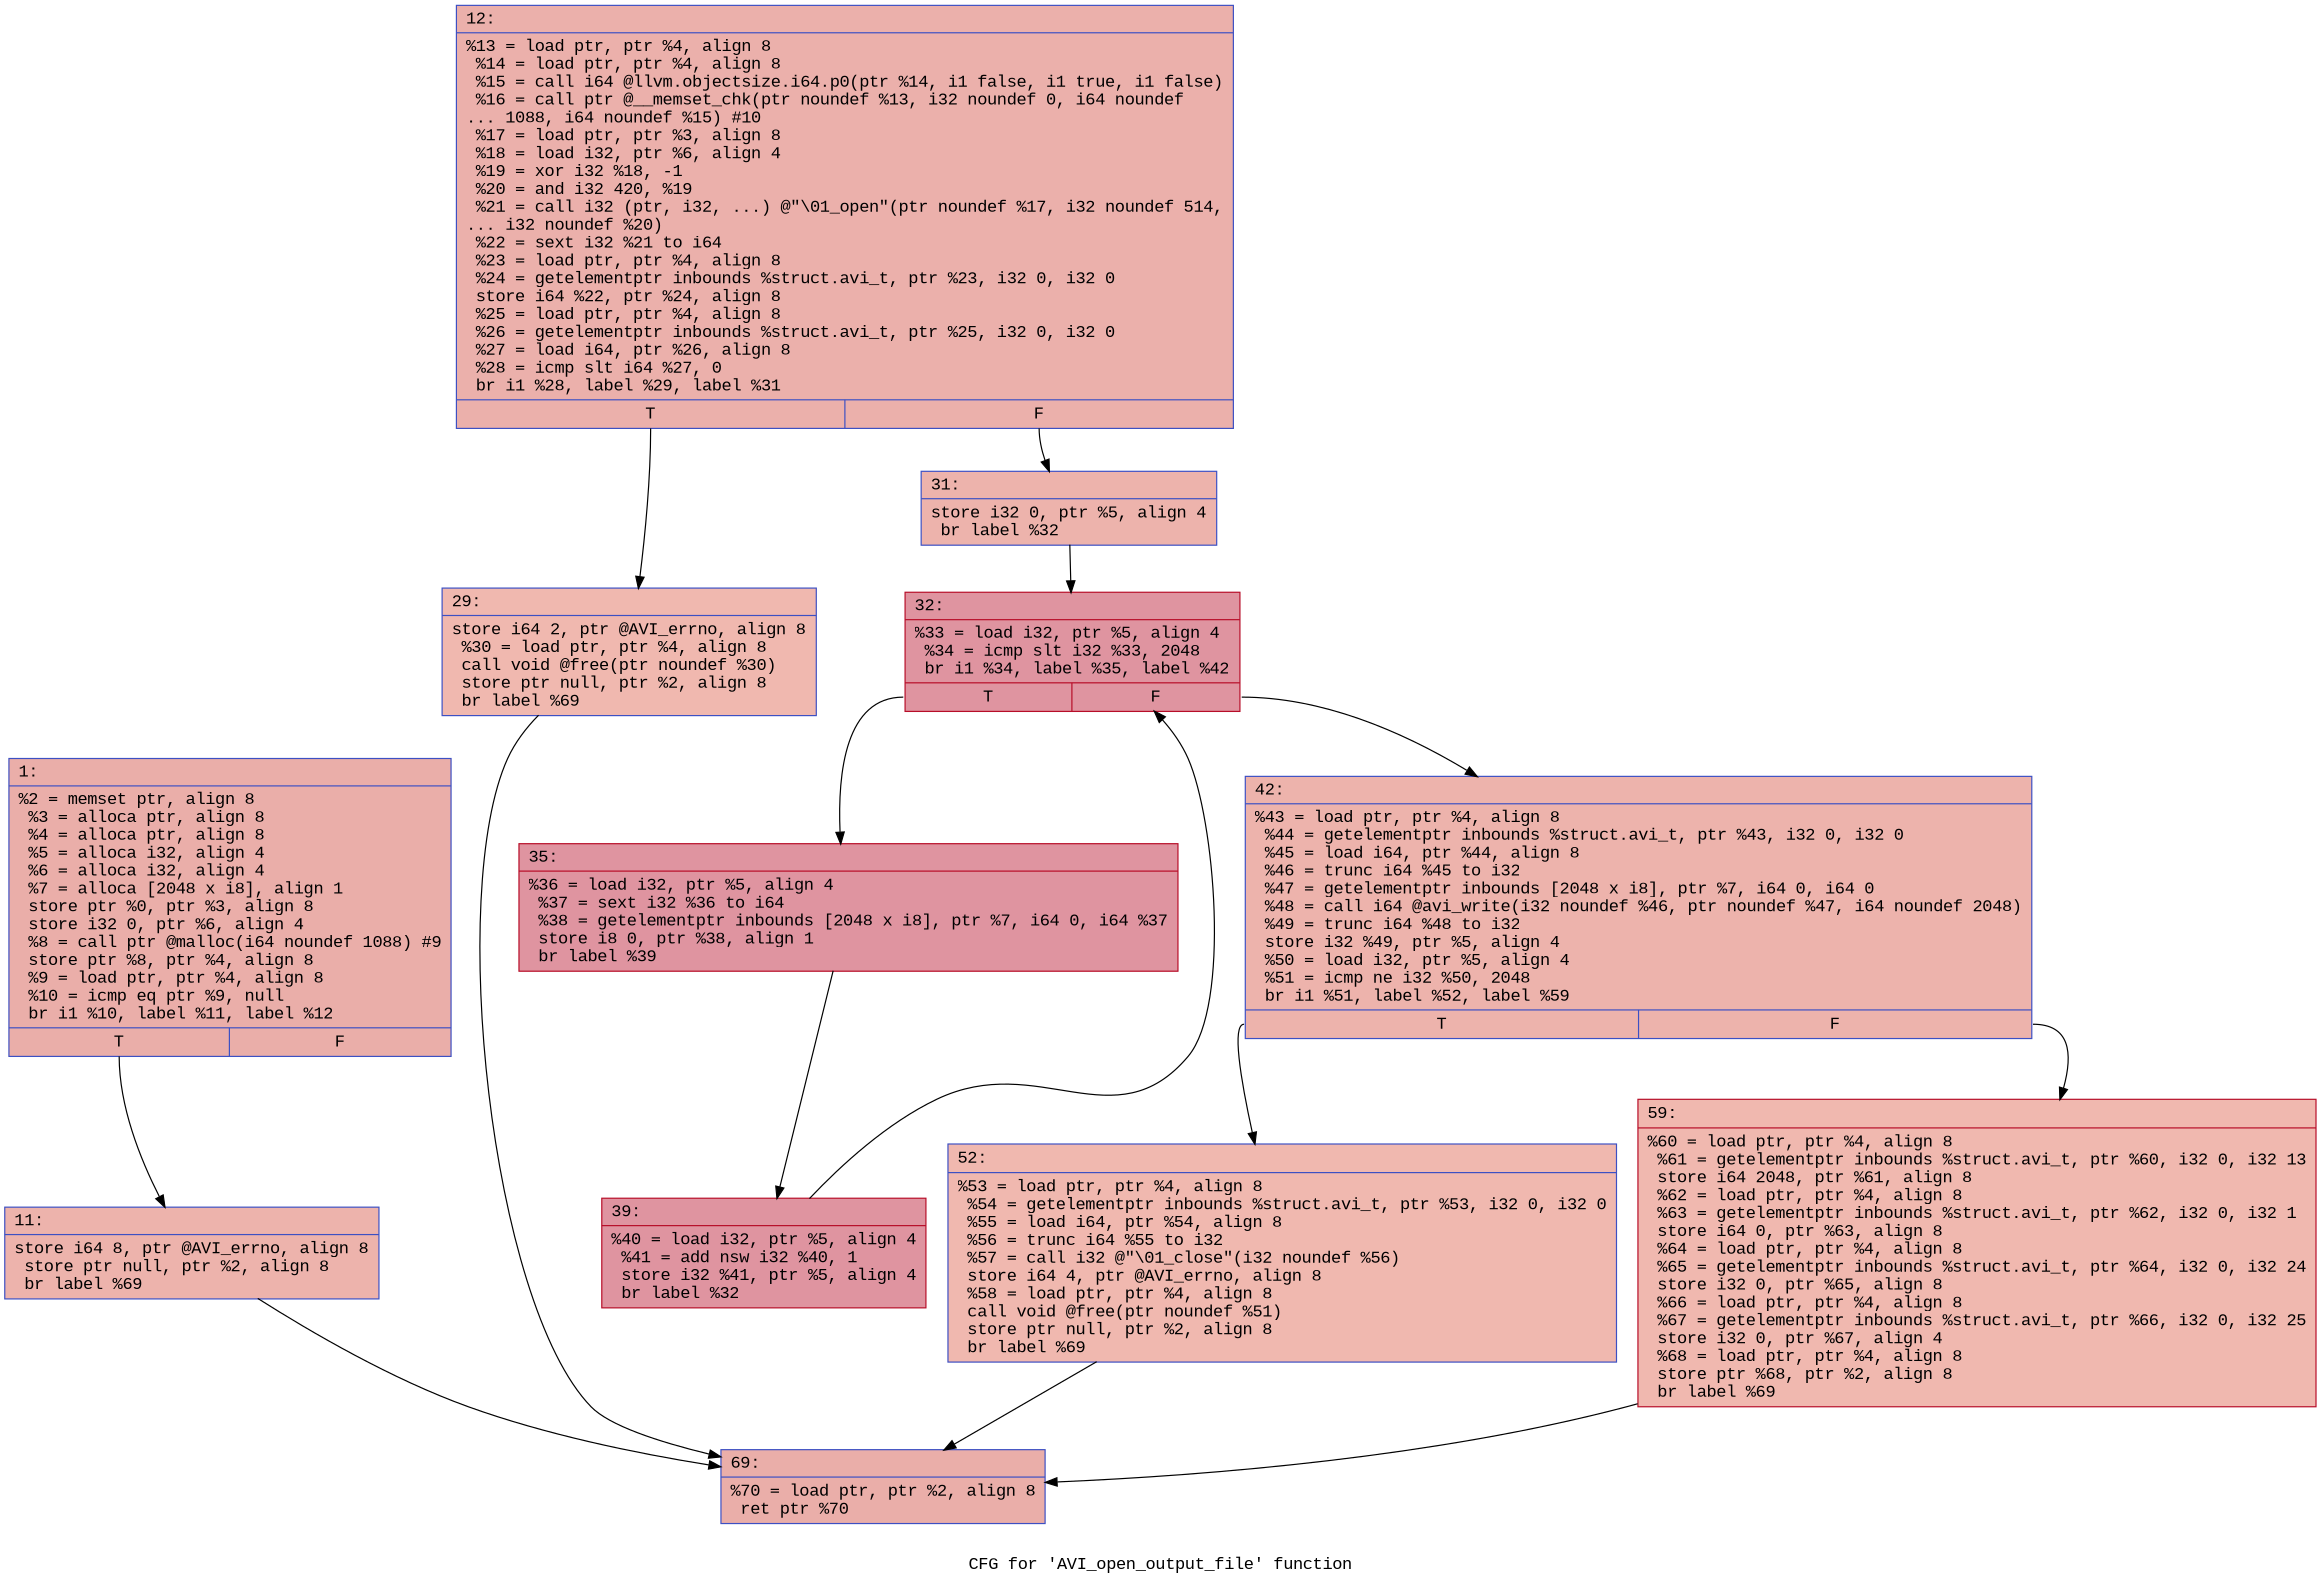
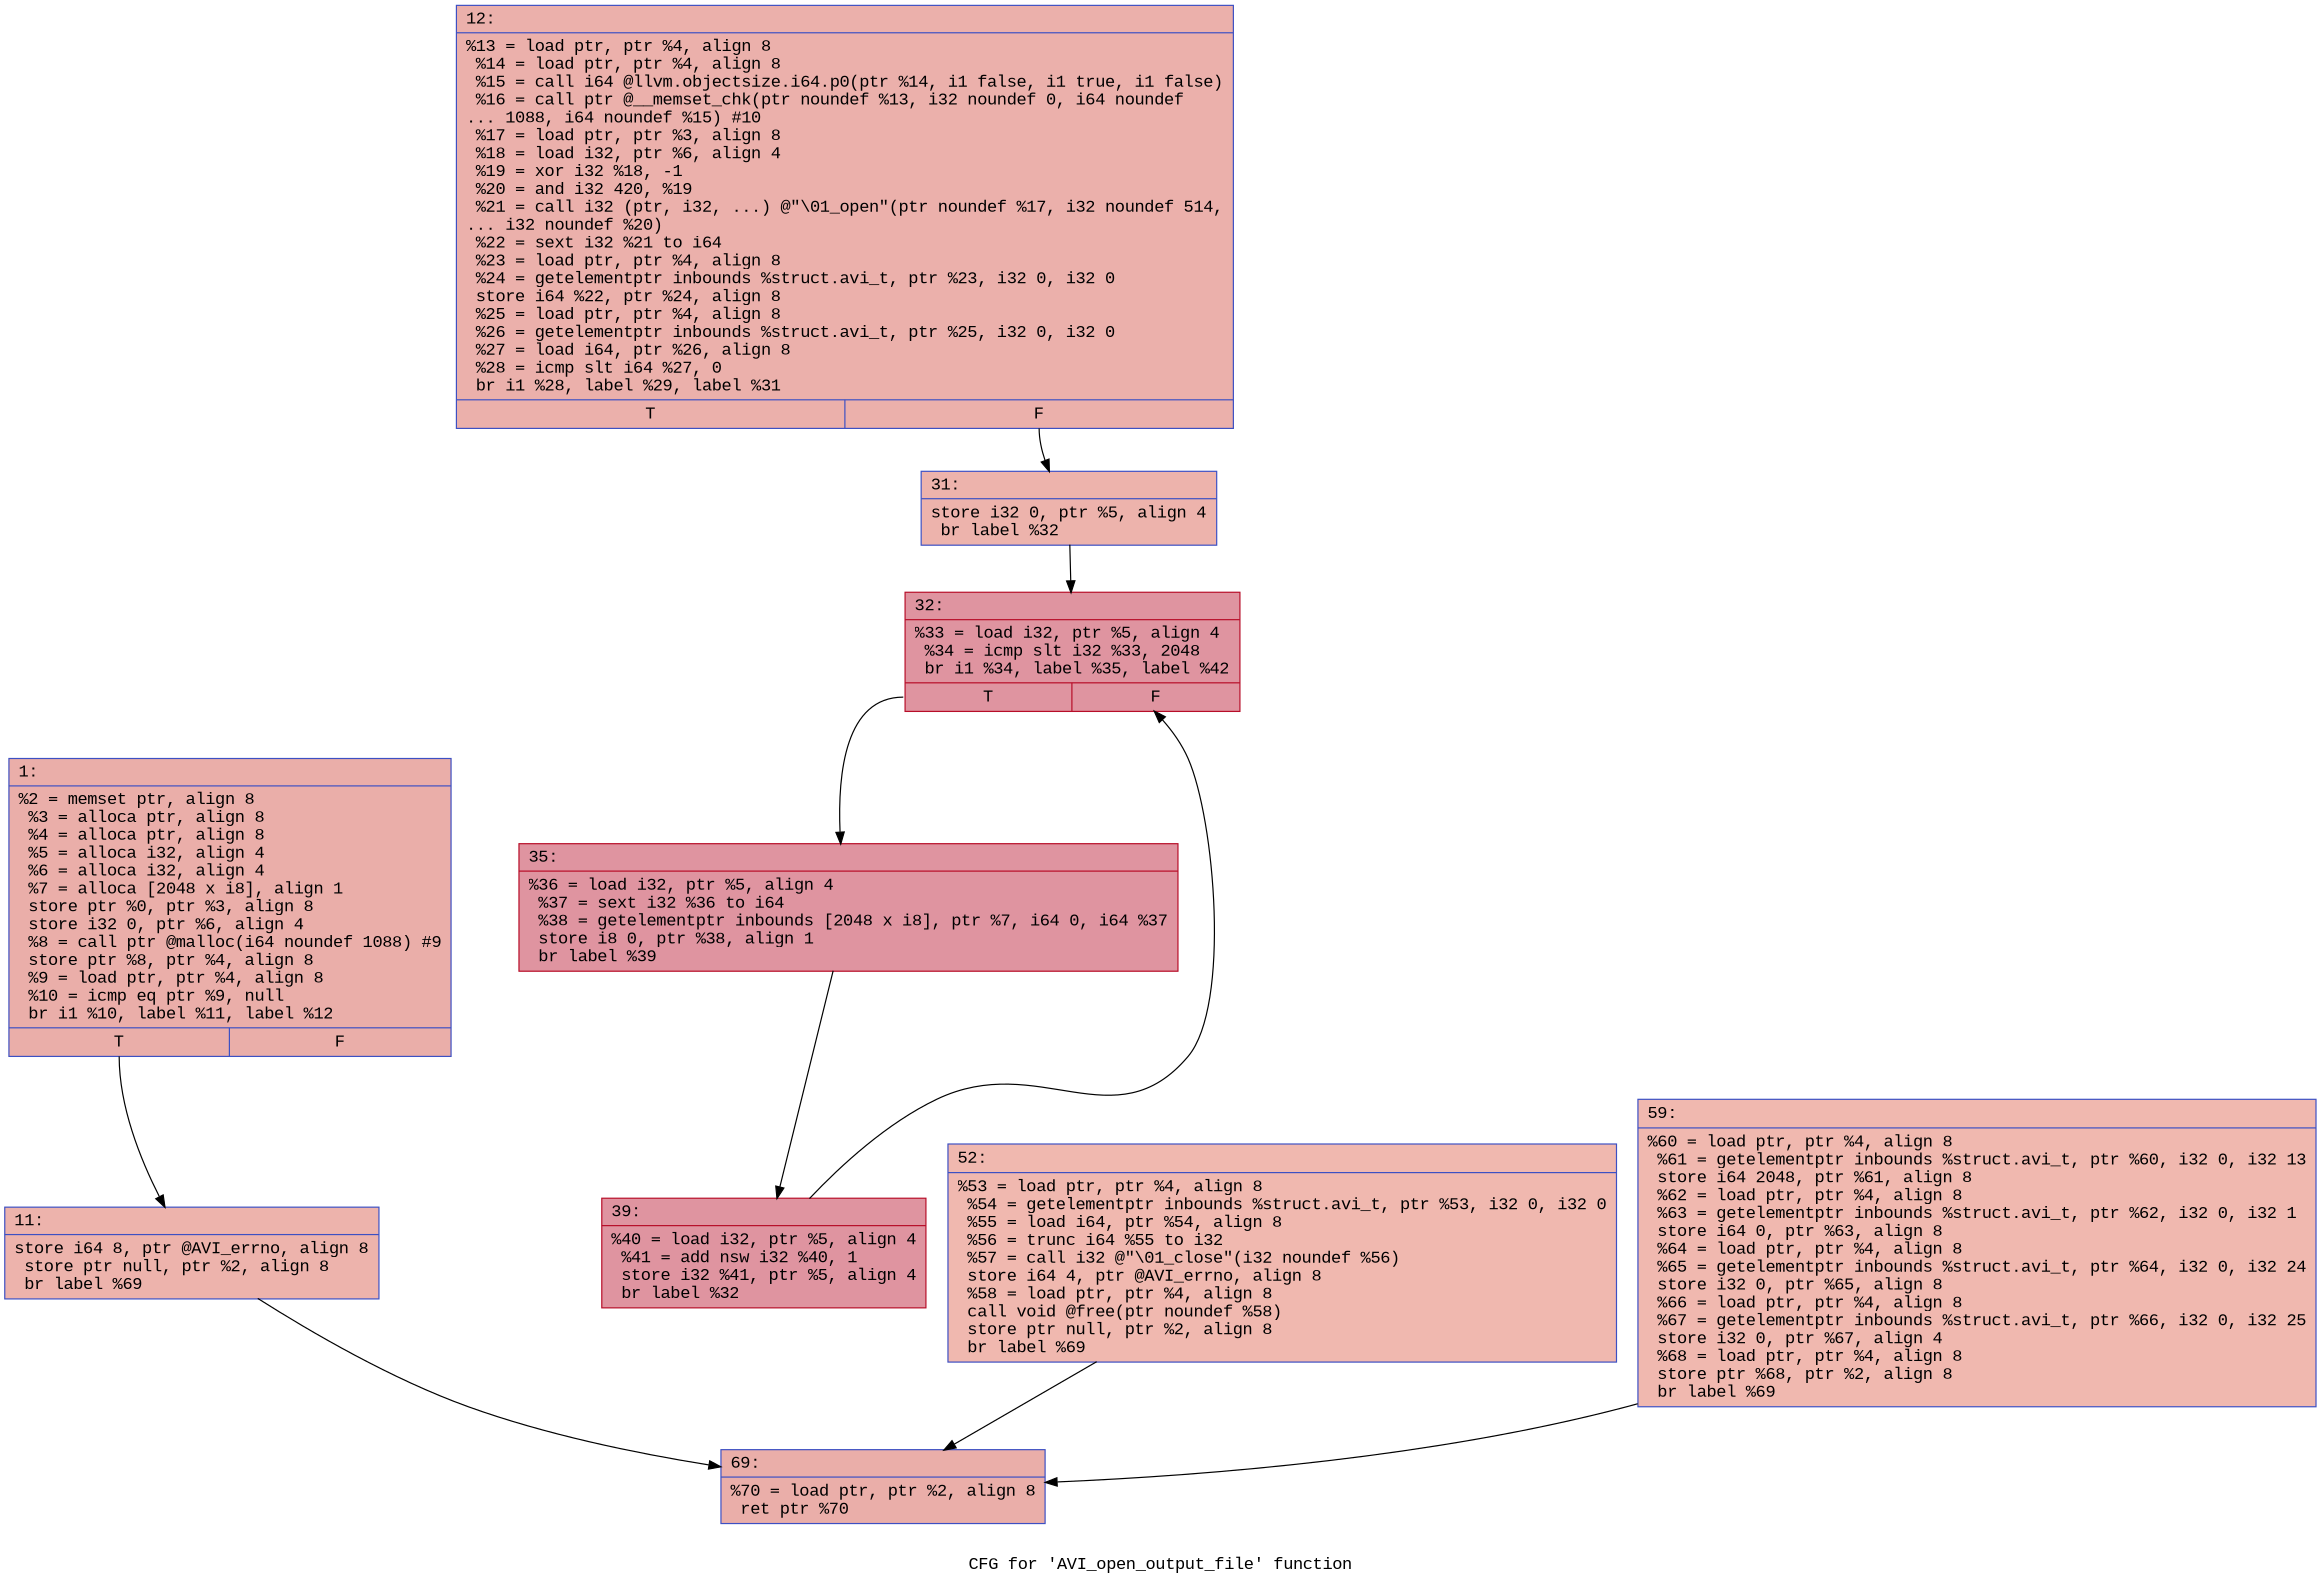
(629, 652) -> none
(1639, 907) -> none
(1977, 1253) -> (1977, 1253)
(1120, 1311) -> (1120, 1311)
